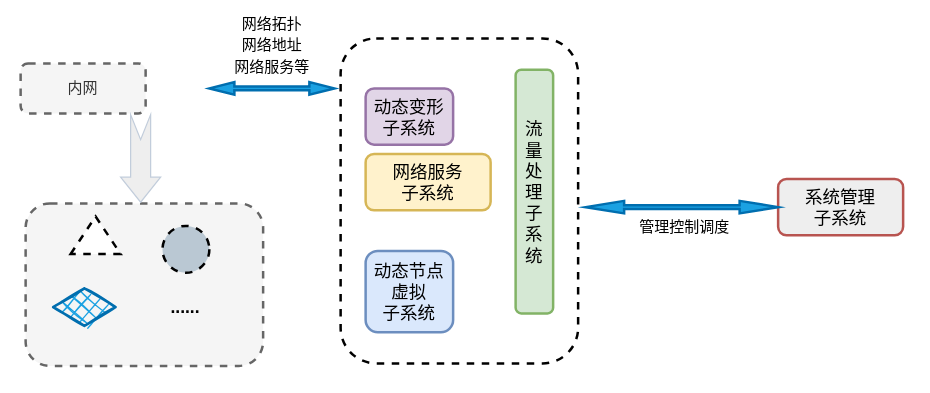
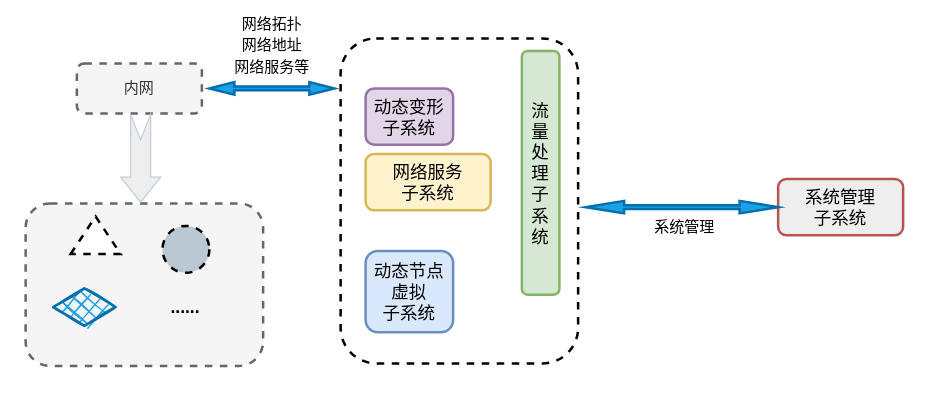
(83, 88) -> (139, 88)
(534, 191) -> (541, 173)
(685, 226) -> (685, 226)
